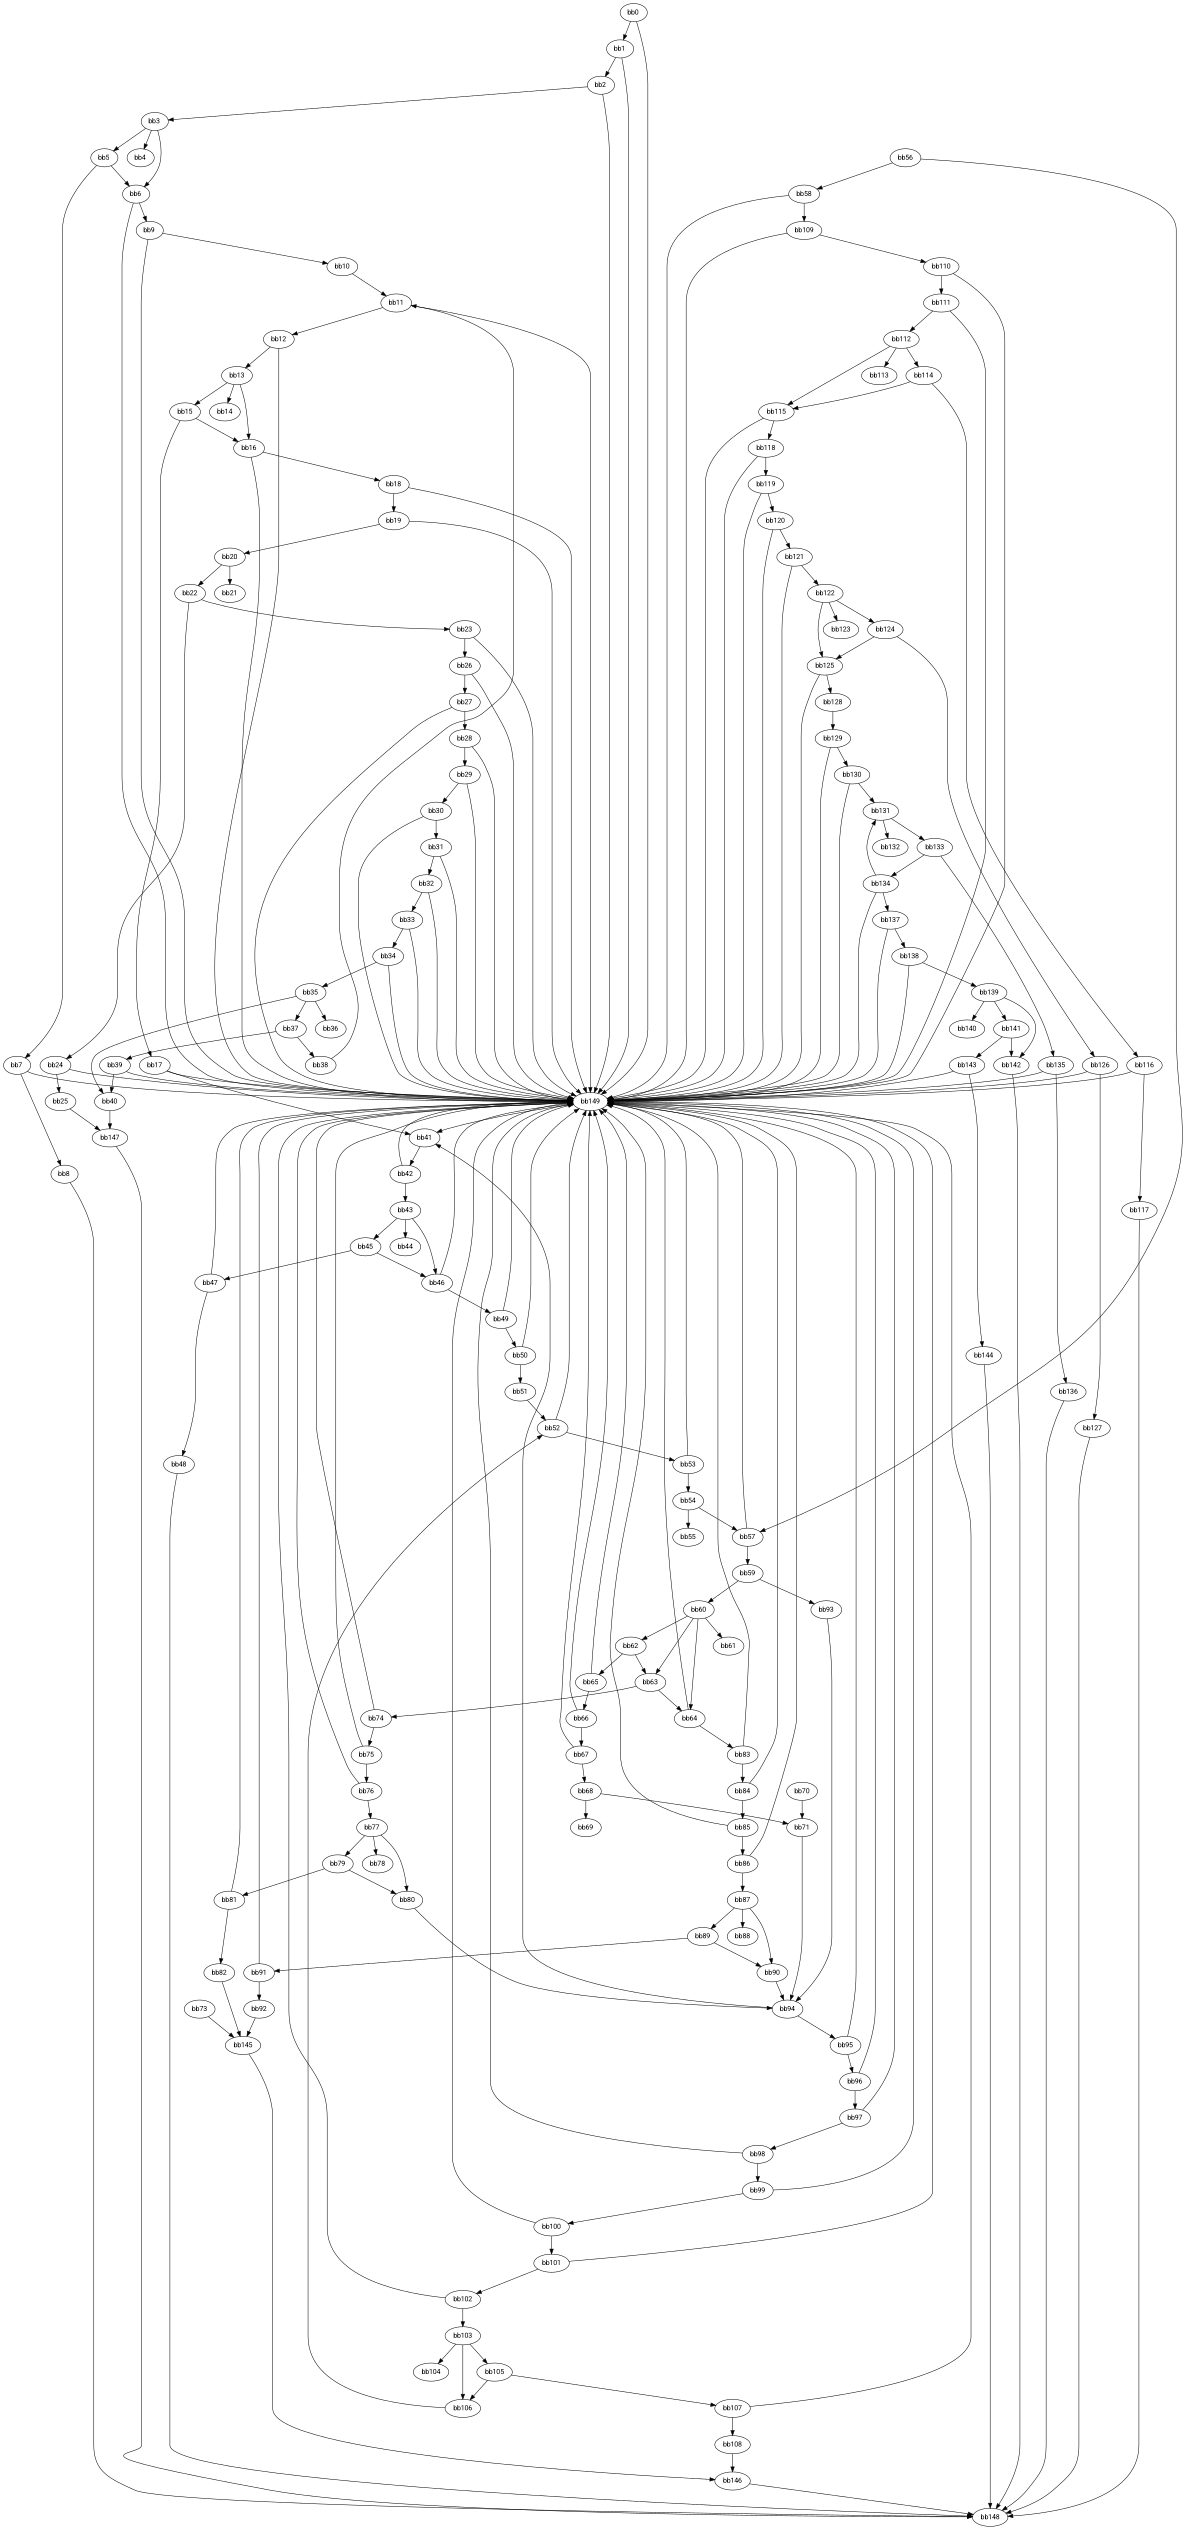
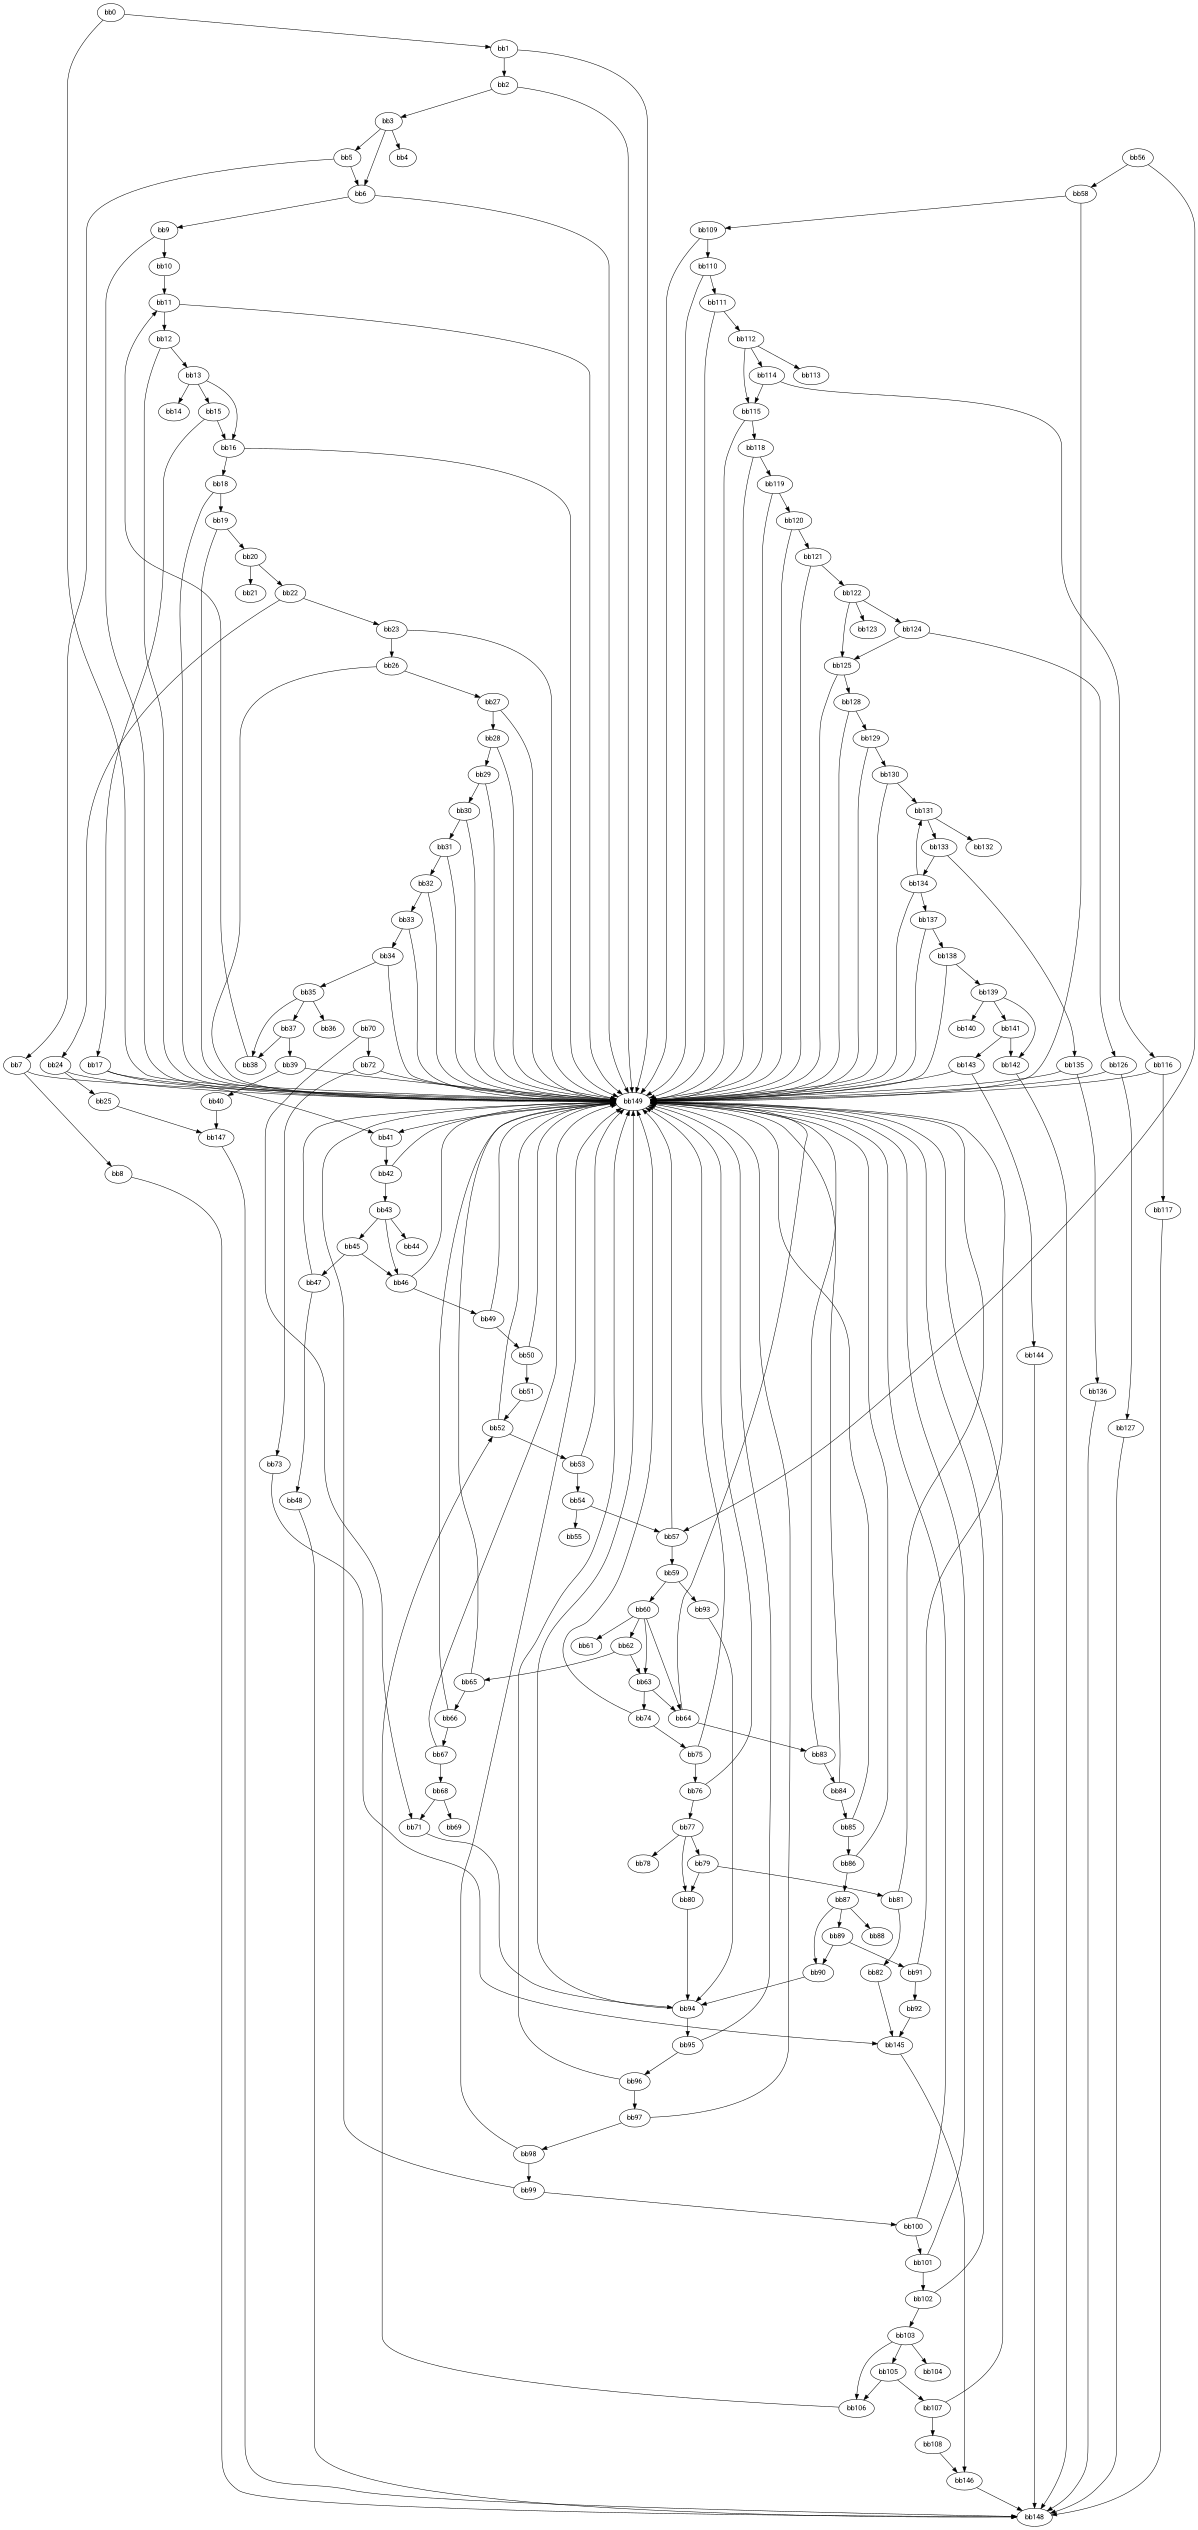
none -> (839, 981)
(177, 1026) -> (269, 1020)
none -> (369, 1065)
(523, 1651) -> (571, 1607)
